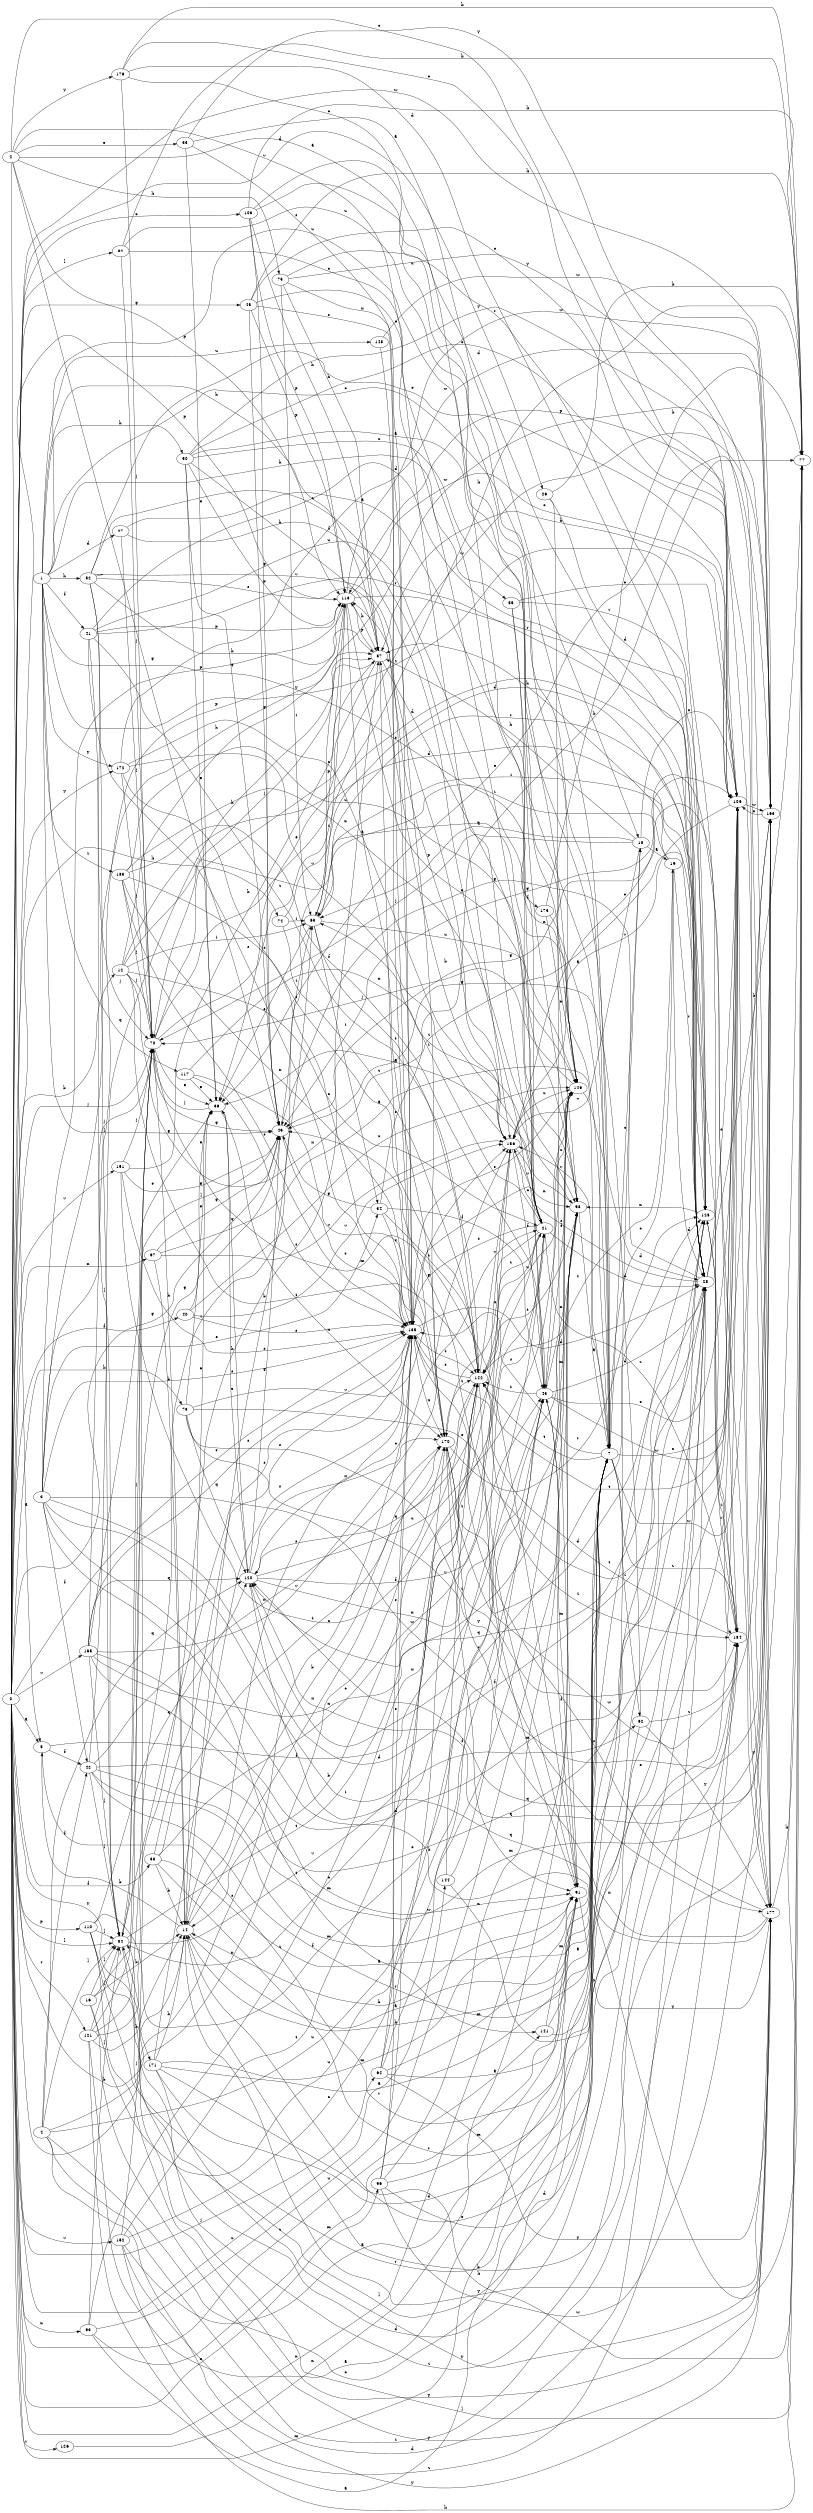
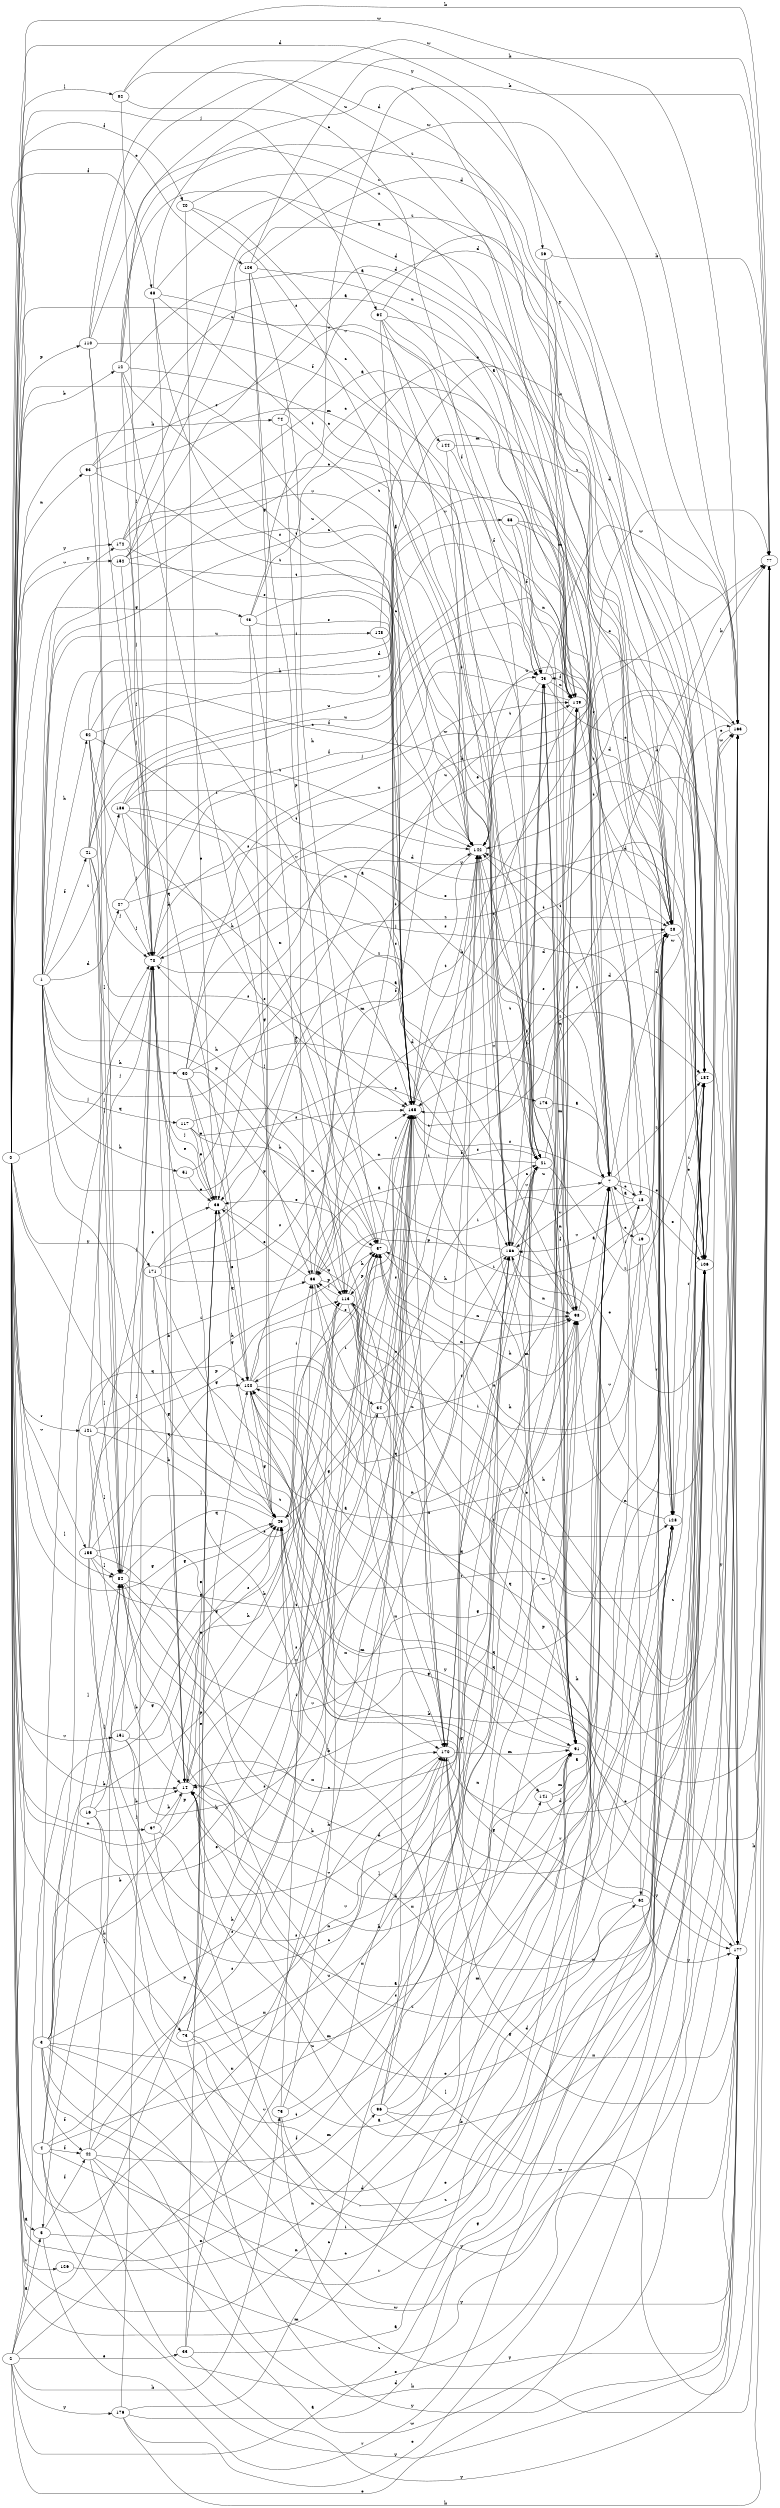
(495, 311) -> (478, 2223)
(656, 852) -> (626, 1197)
none -> (185, 1172)
